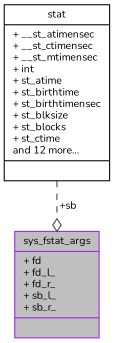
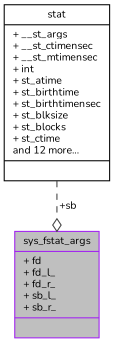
(54, 34) -> (40, 34)
